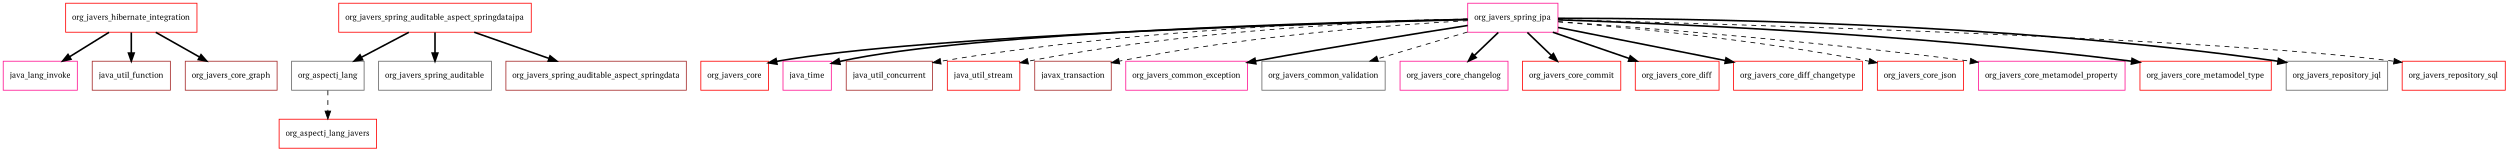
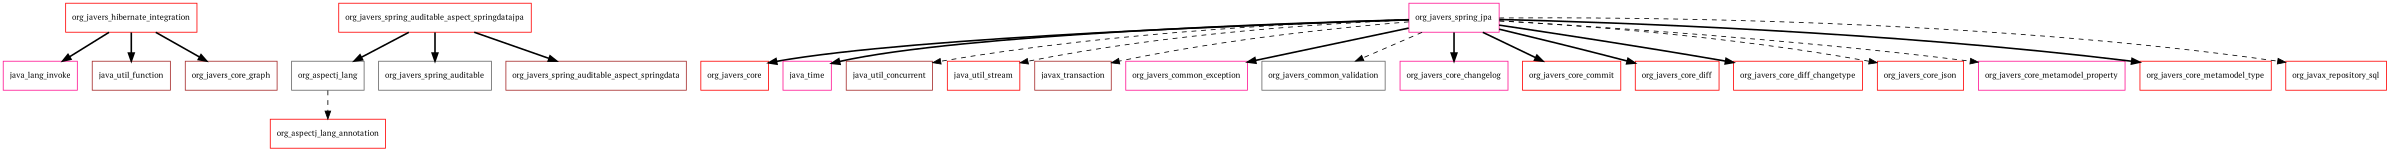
(2337, 76) -> none
(2454, 76) -> (2336, 76)
(328, 134) -> (328, 134)
